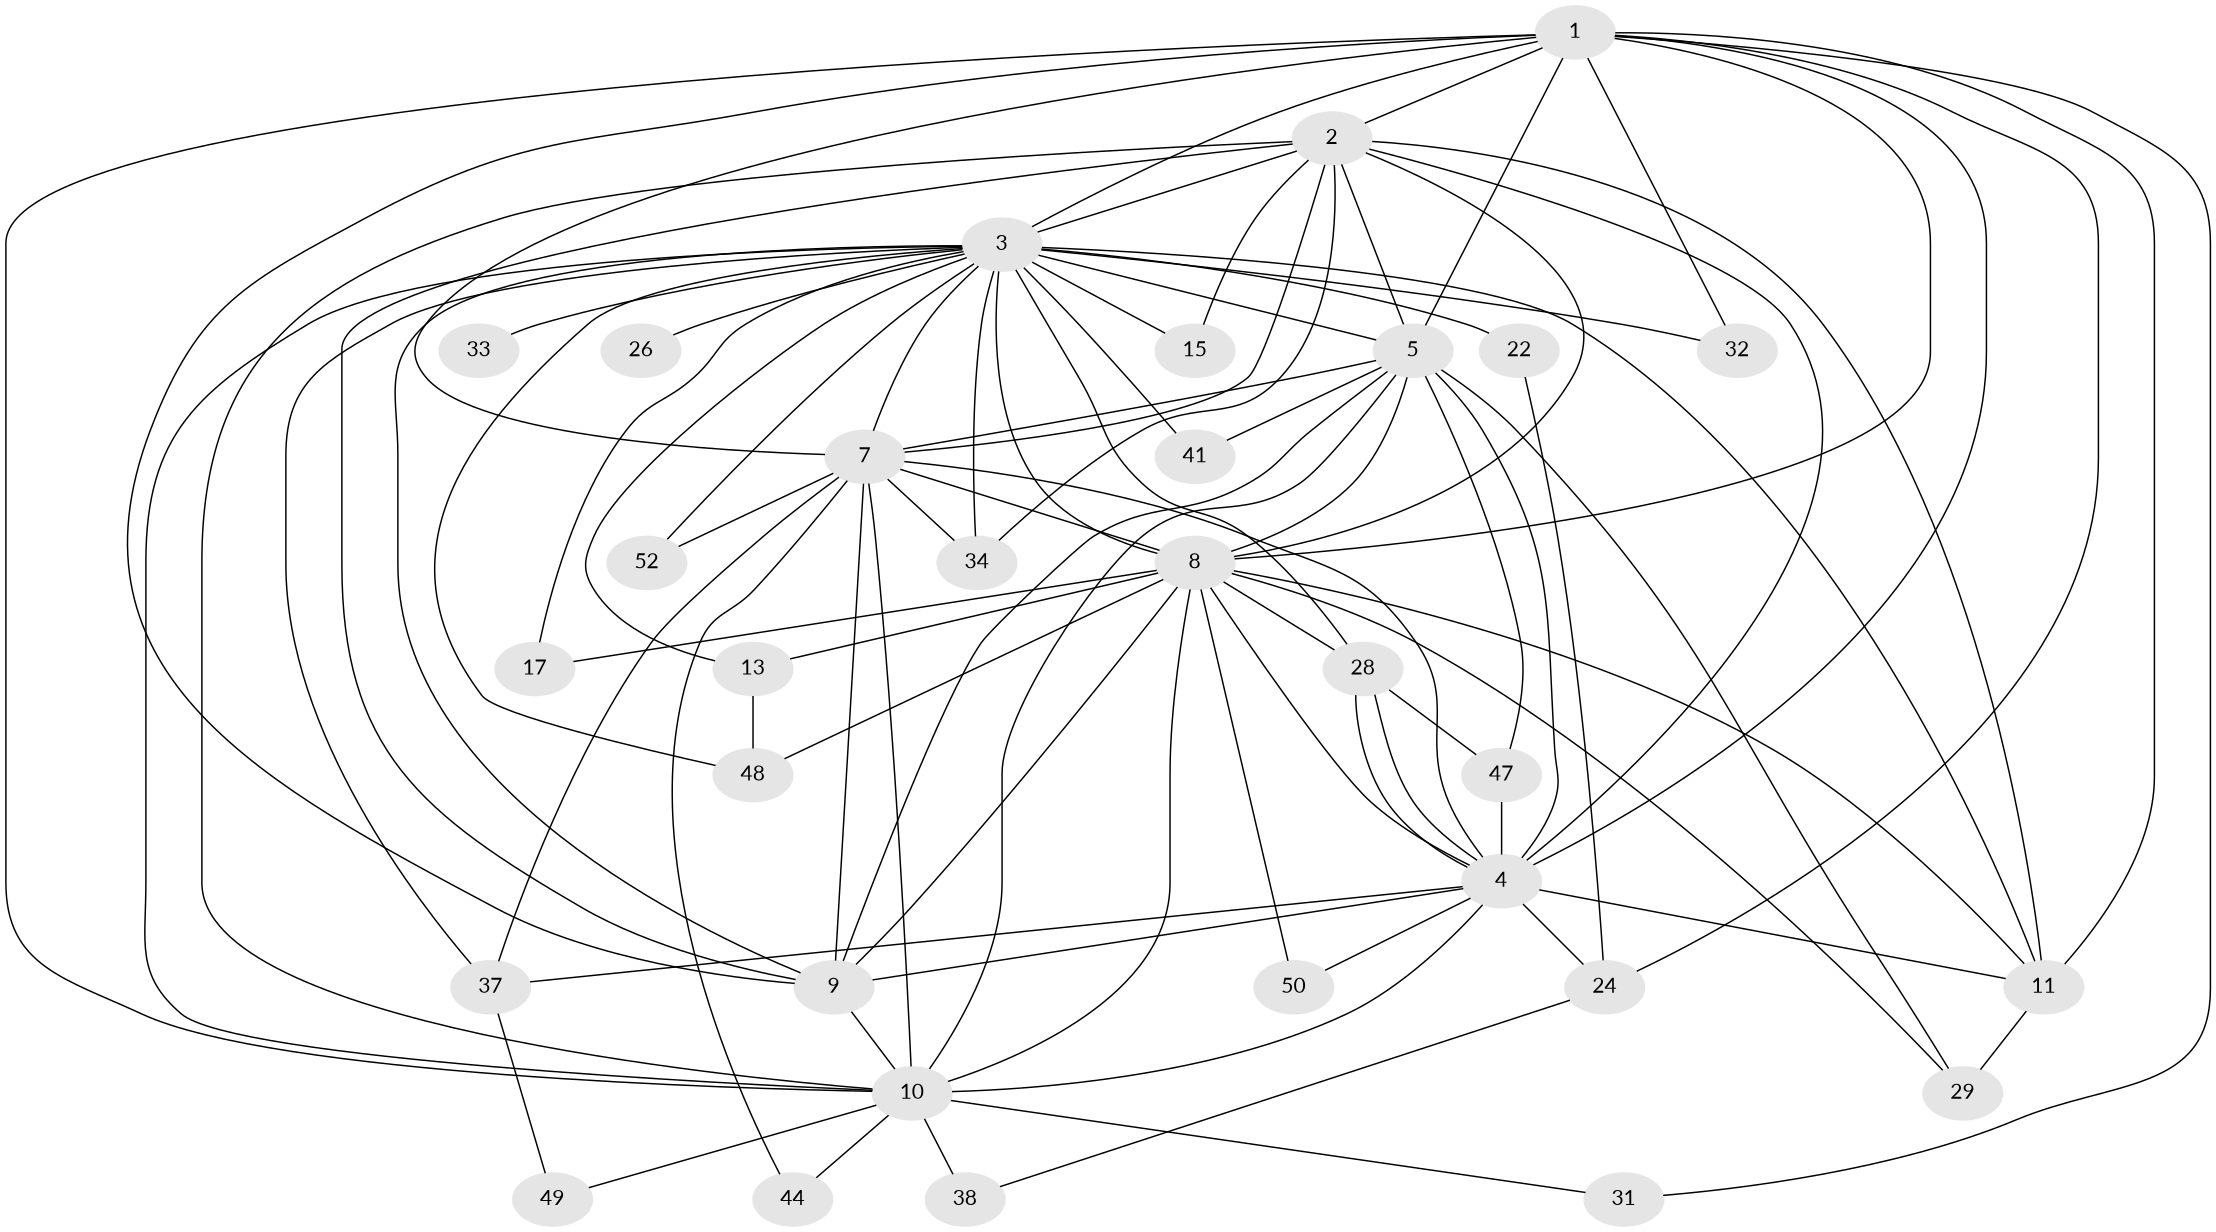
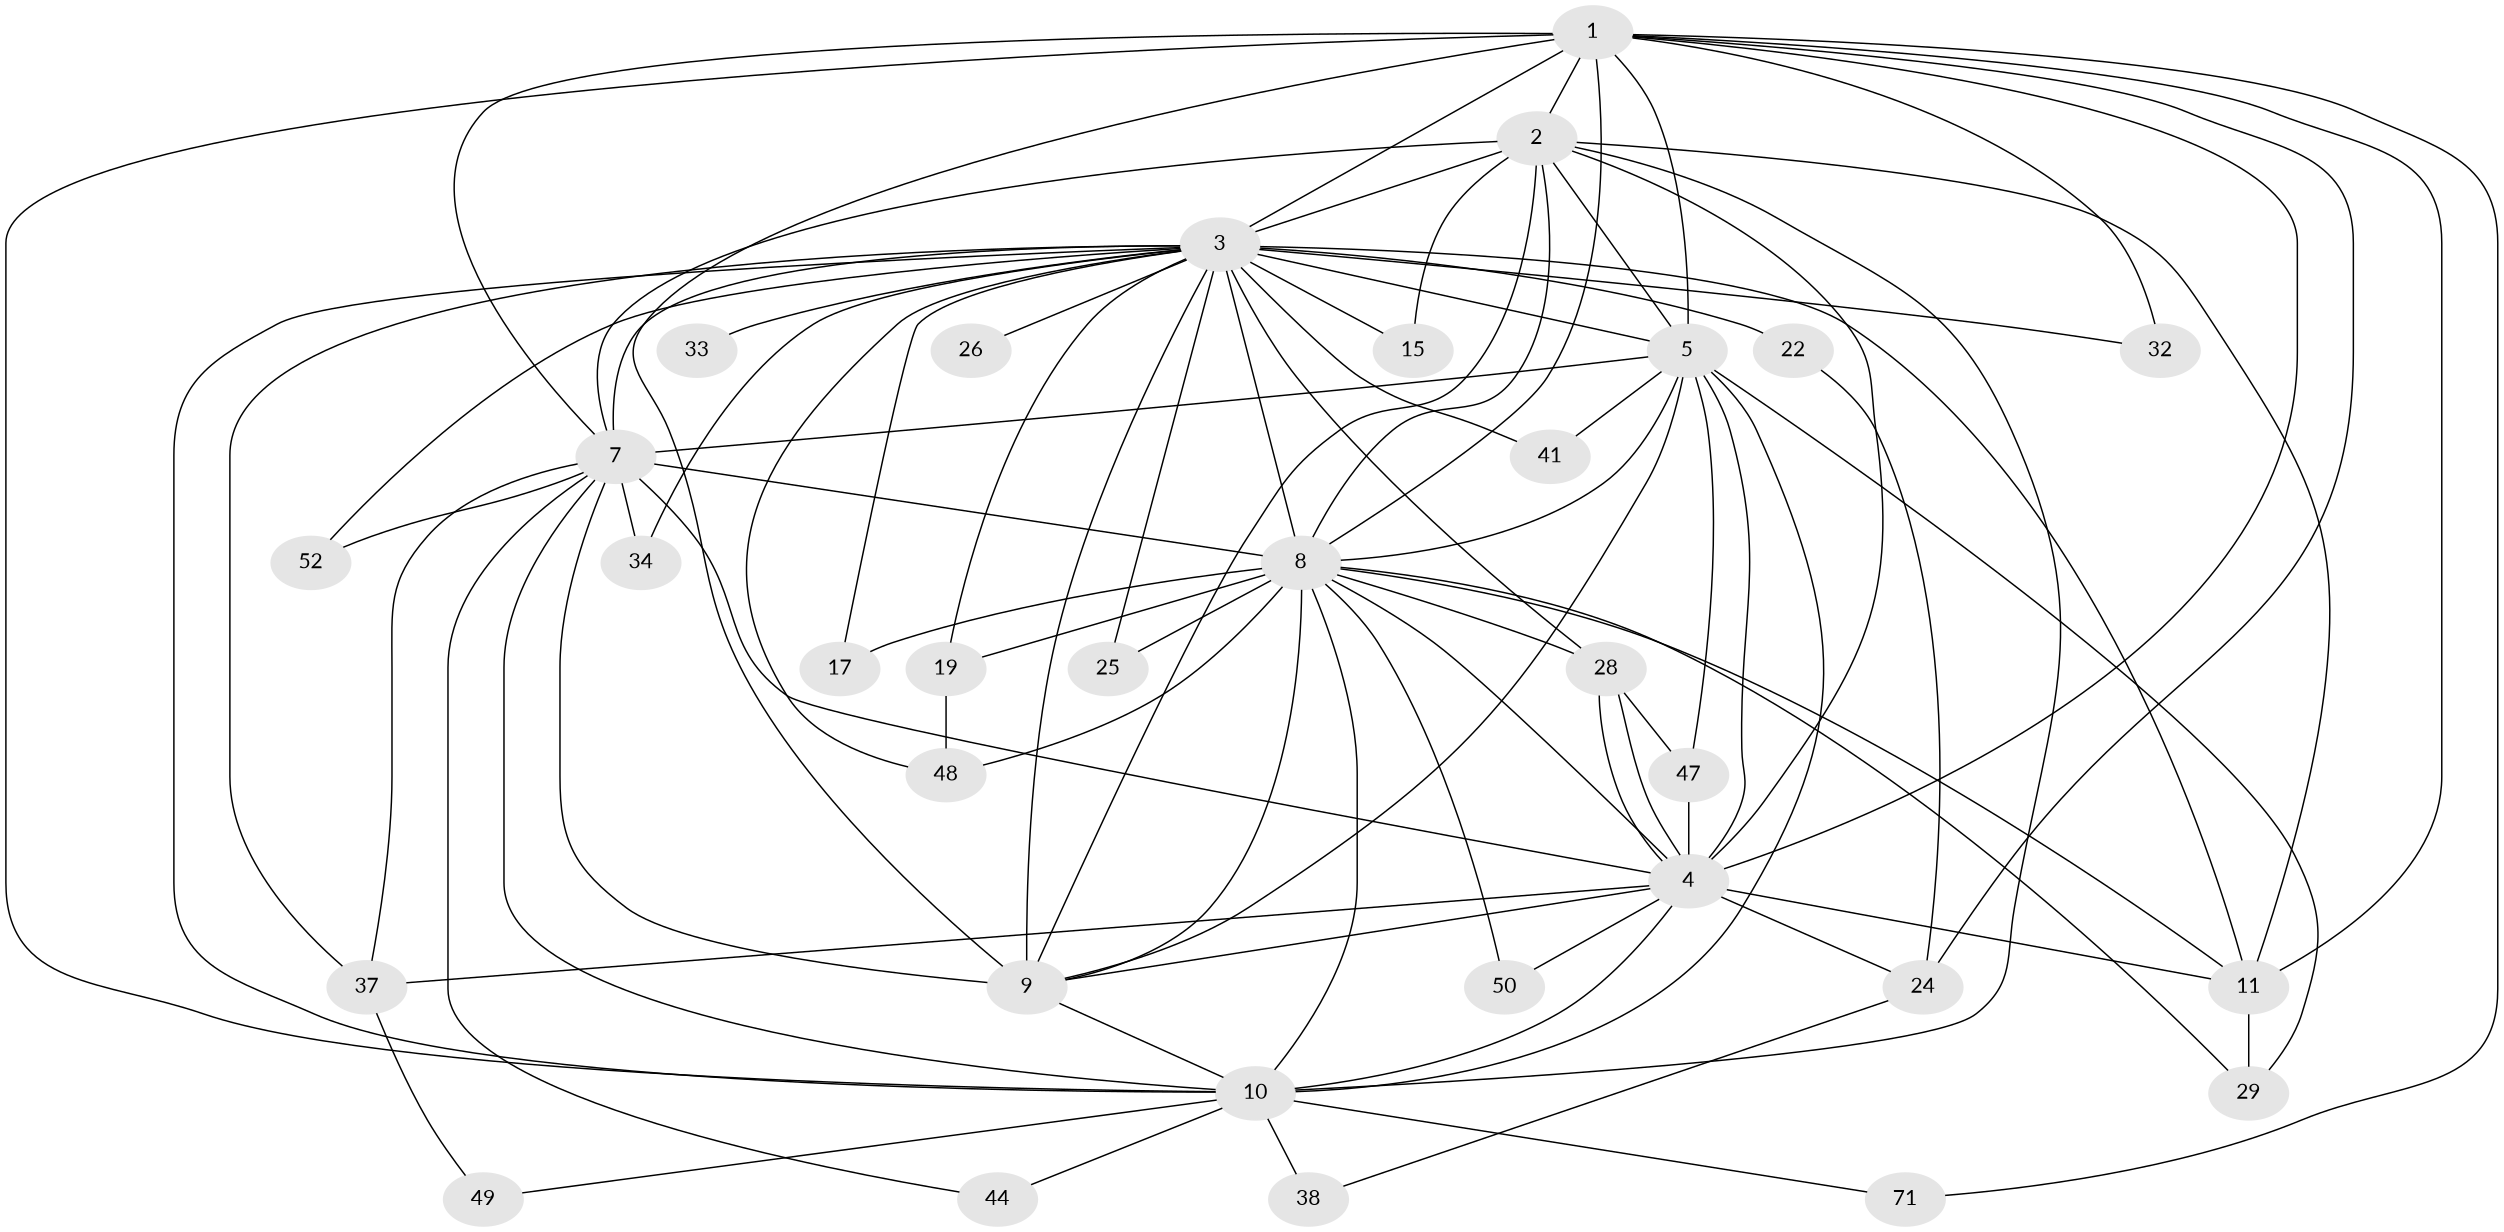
(1235, 406) -> none
(753, 669) -> (946, 669)
none -> (1108, 669)
(1624, 1200) -> (1905, 1200)
